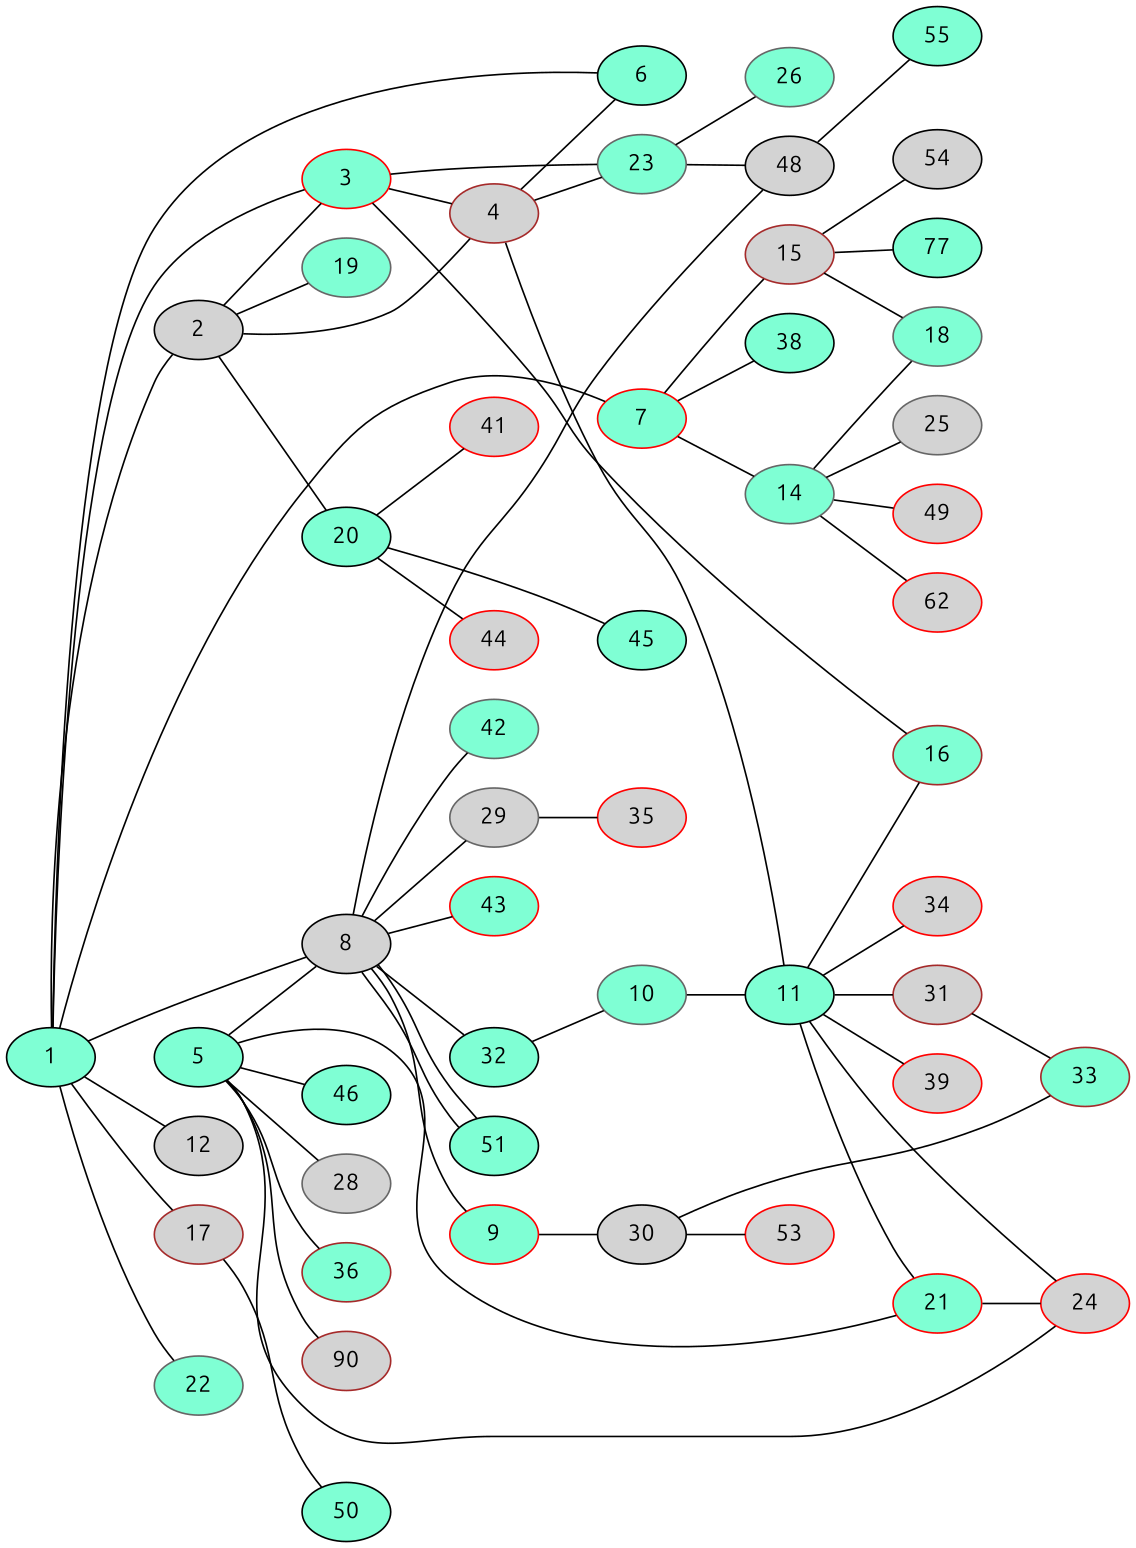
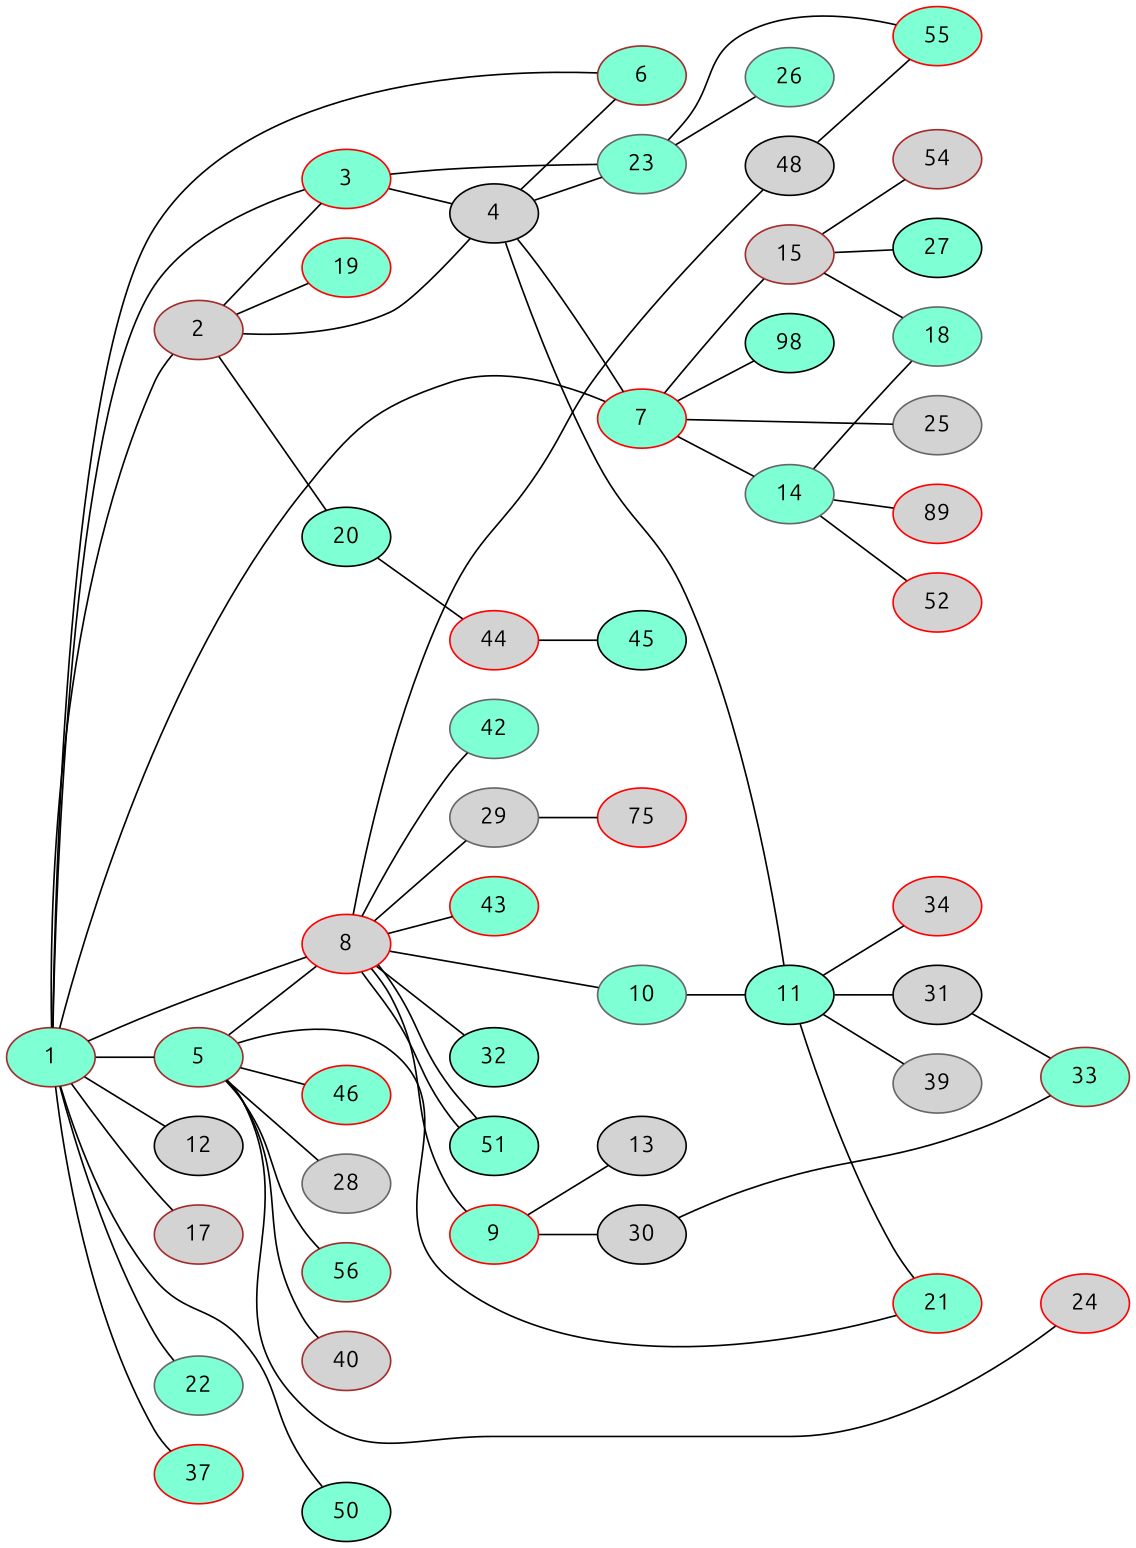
(937, 36) -> (937, 36)
(642, 76) -> (642, 76)
(937, 159) -> (937, 159)
(716, 165) -> (754, 29)
(494, 213) -> (494, 213)
(937, 248) -> (937, 248)
(346, 268) -> (346, 268)
none -> (572, 314)
(199, 330) -> (199, 330)
(790, 343) -> (790, 343)
(494, 427) -> none
(863, 460) -> (790, 422)
(937, 514) -> (937, 514)
(498, 582) -> (568, 640)
(937, 602) -> (937, 602)
(937, 755) -> none
(642, 818) -> (642, 818)
(346, 944) -> (346, 944)
(937, 995) -> (937, 995)
(568, 1026) -> (494, 969)
(51, 1057) -> (51, 1057)
none -> (125, 1057)
(199, 1057) -> (199, 1057)
(937, 1084) -> (937, 1084)
(346, 1095) -> (346, 1095)
none -> (642, 1146)
(924, 1160) -> none
(790, 1235) -> none
(346, 1272) -> (346, 1272)
(1012, 1303) -> none
(346, 1361) -> (346, 1361)
(276, 1392) -> (177, 1299)
none -> (199, 1474)
